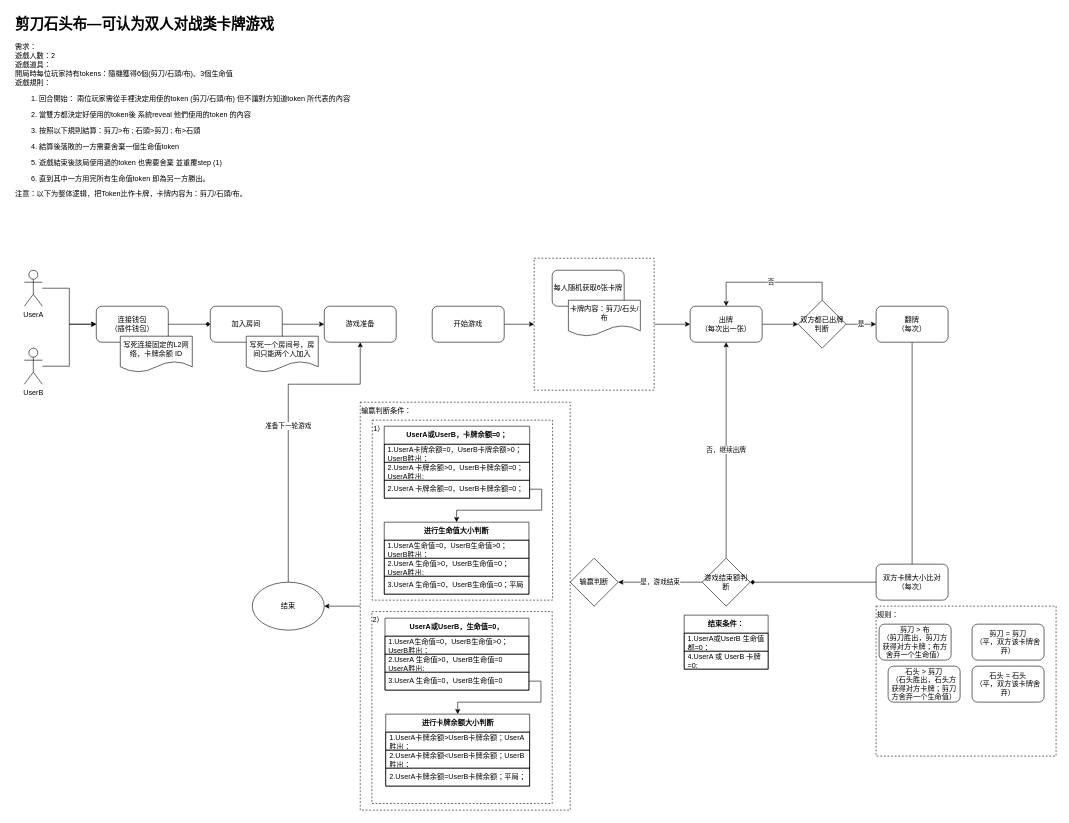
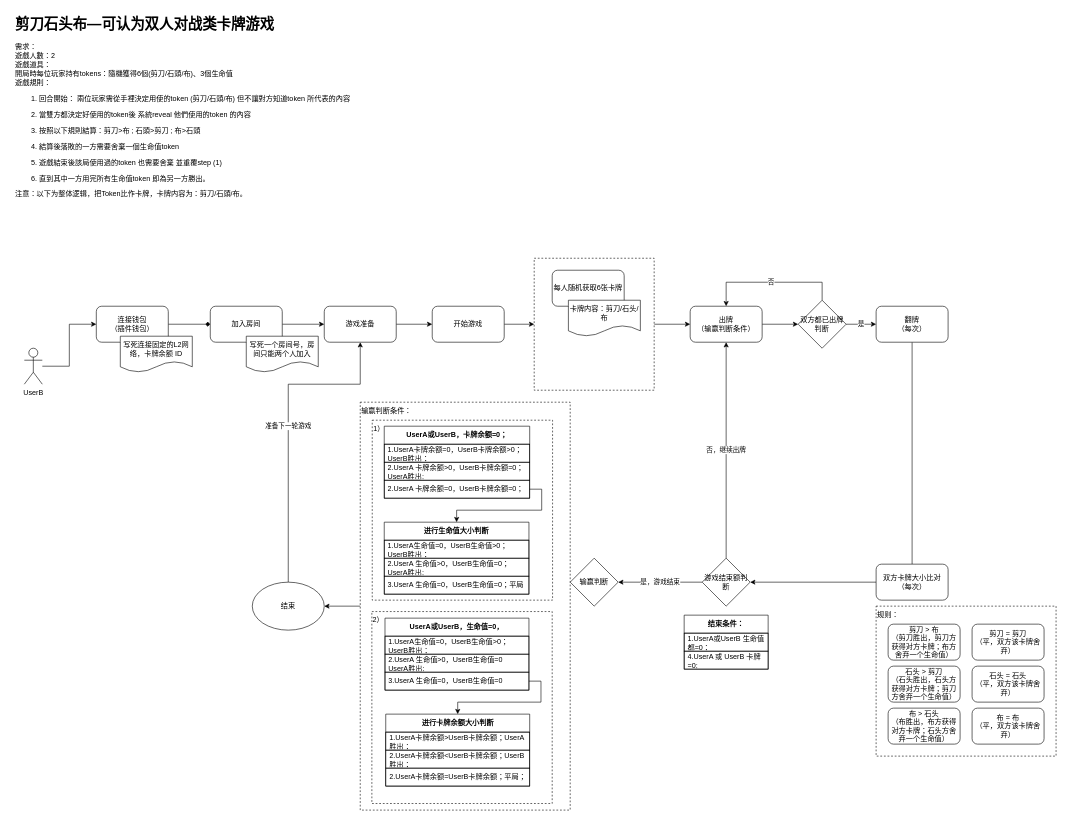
(33, 288) -> none
(69, 291) -> none
none -> (426, 324)
(726, 324) -> (726, 324)
(756, 582) -> (755, 582)
(915, 642) -> (924, 642)
none -> (924, 726)
none -> (1008, 726)
